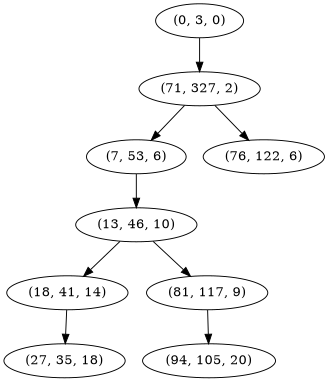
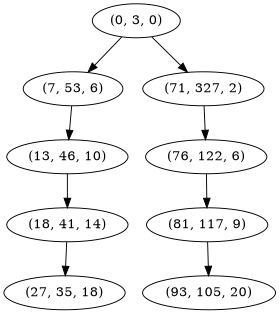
(171, 119) -> (108, 51)
(168, 256) -> (207, 186)
(209, 361) -> (209, 293)
